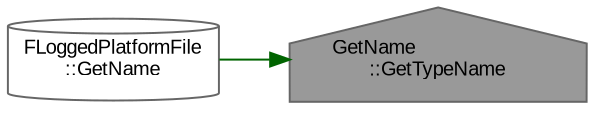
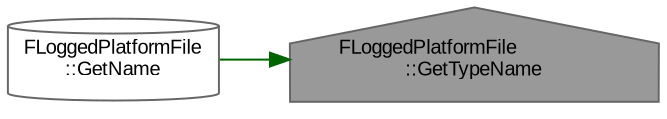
(438, 60) -> (474, 60)
